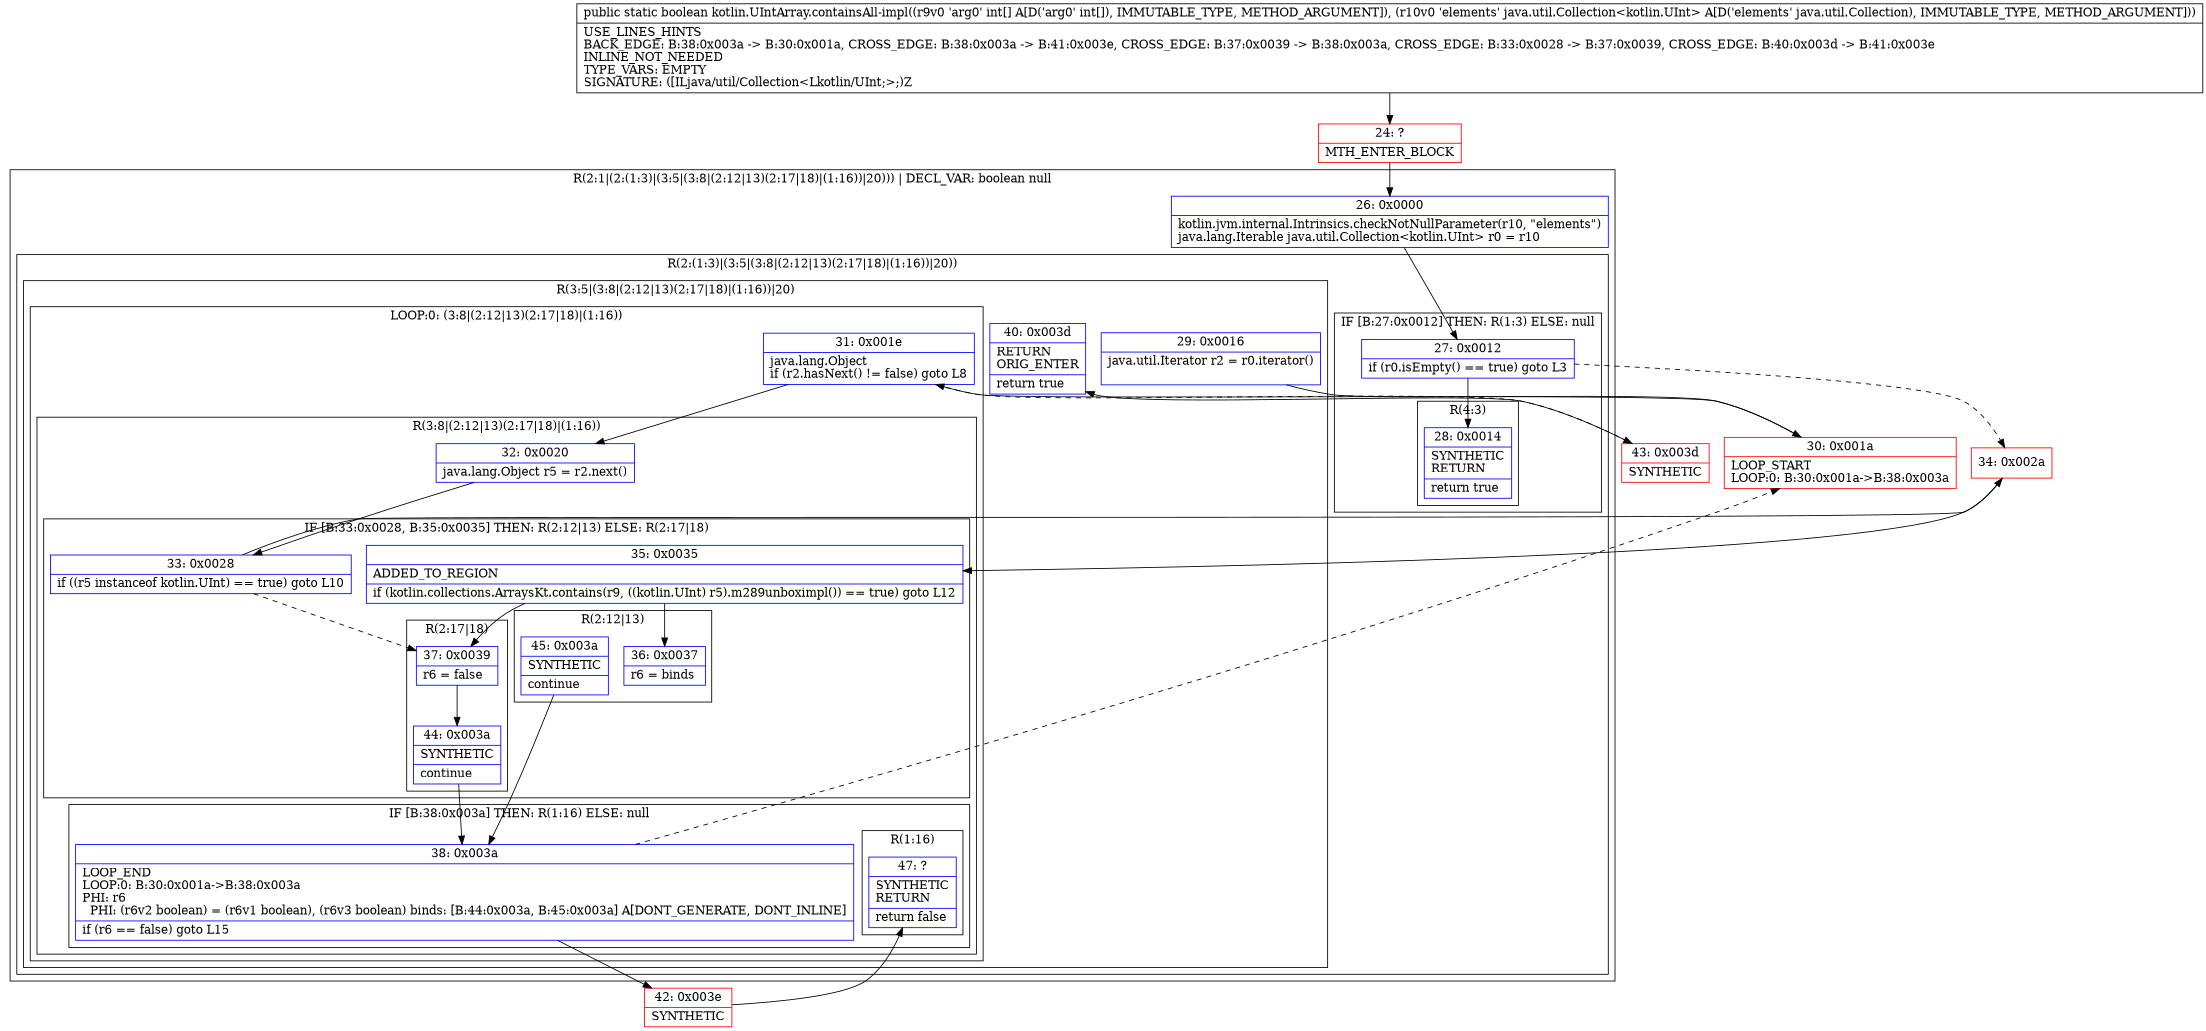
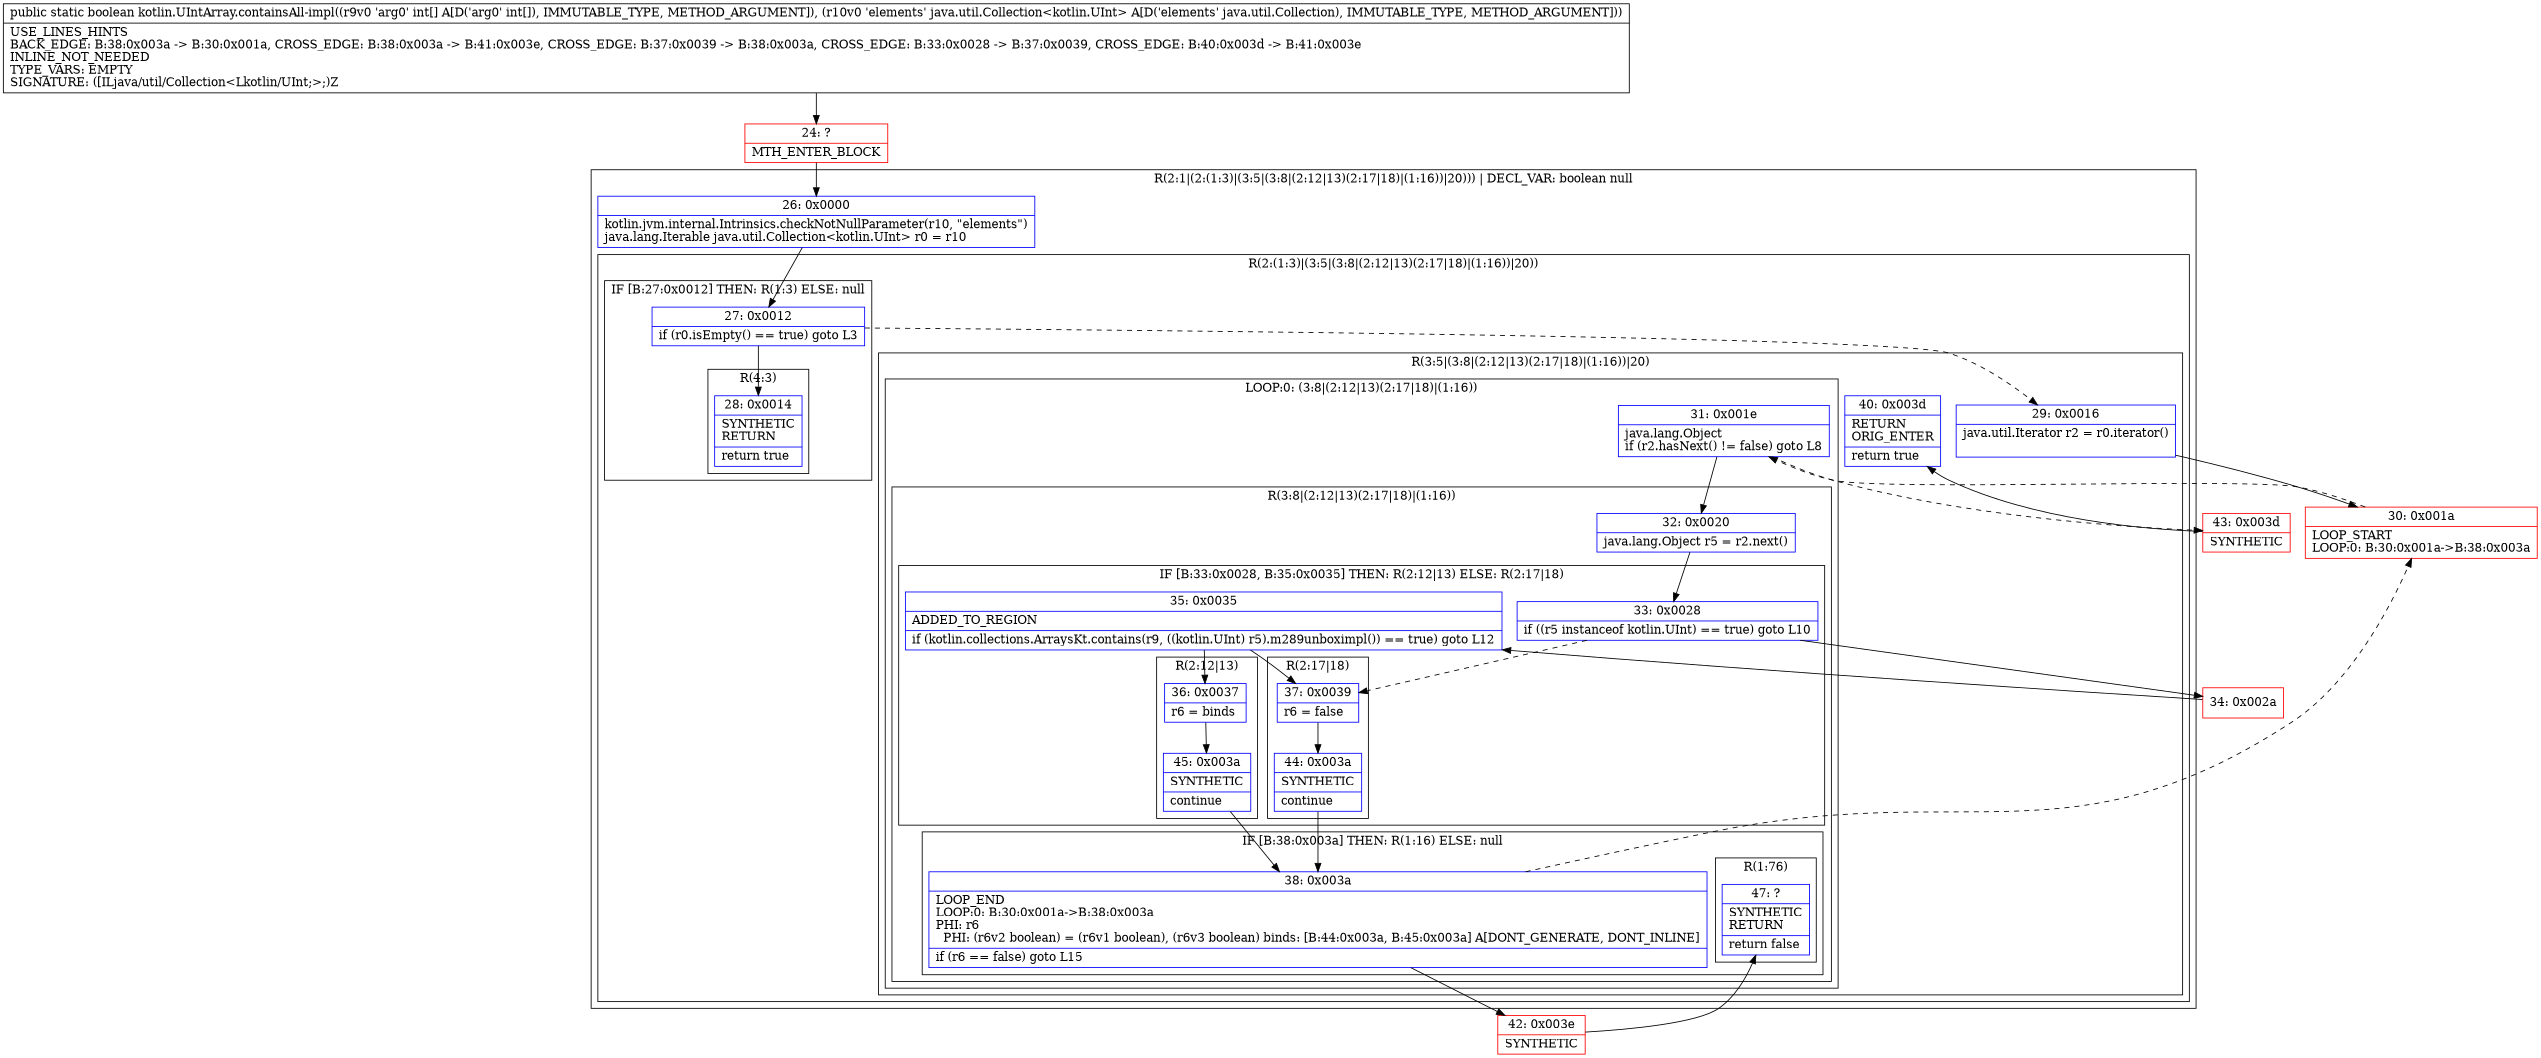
(1797, 377) -> (1455, 335)
(1376, 397) -> (2071, 484)
none -> (1206, 734)
(913, 840) -> (1766, 868)
